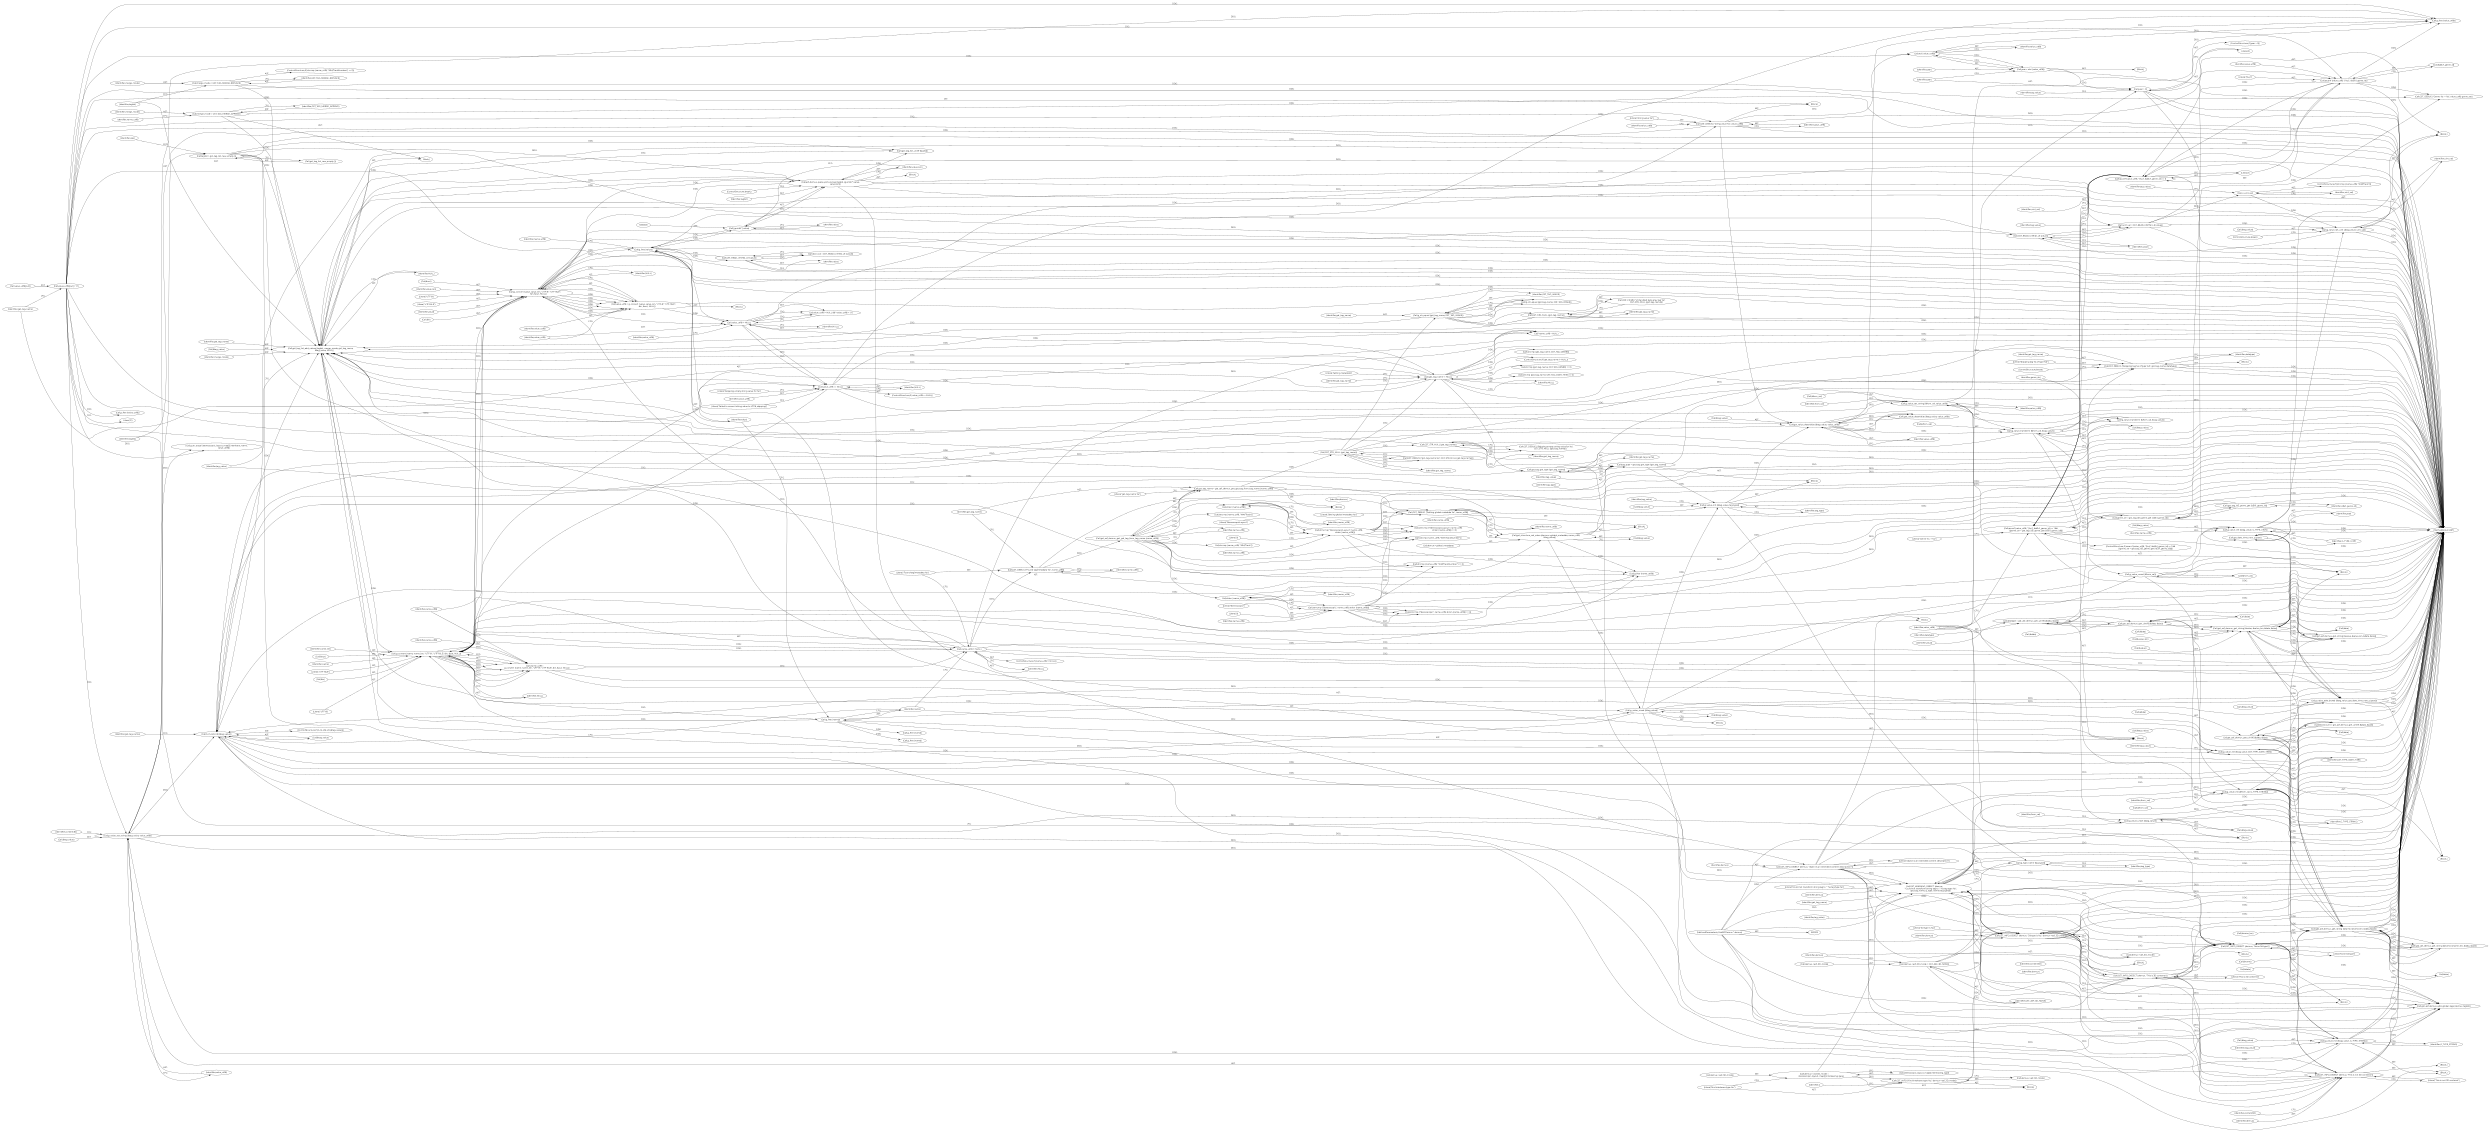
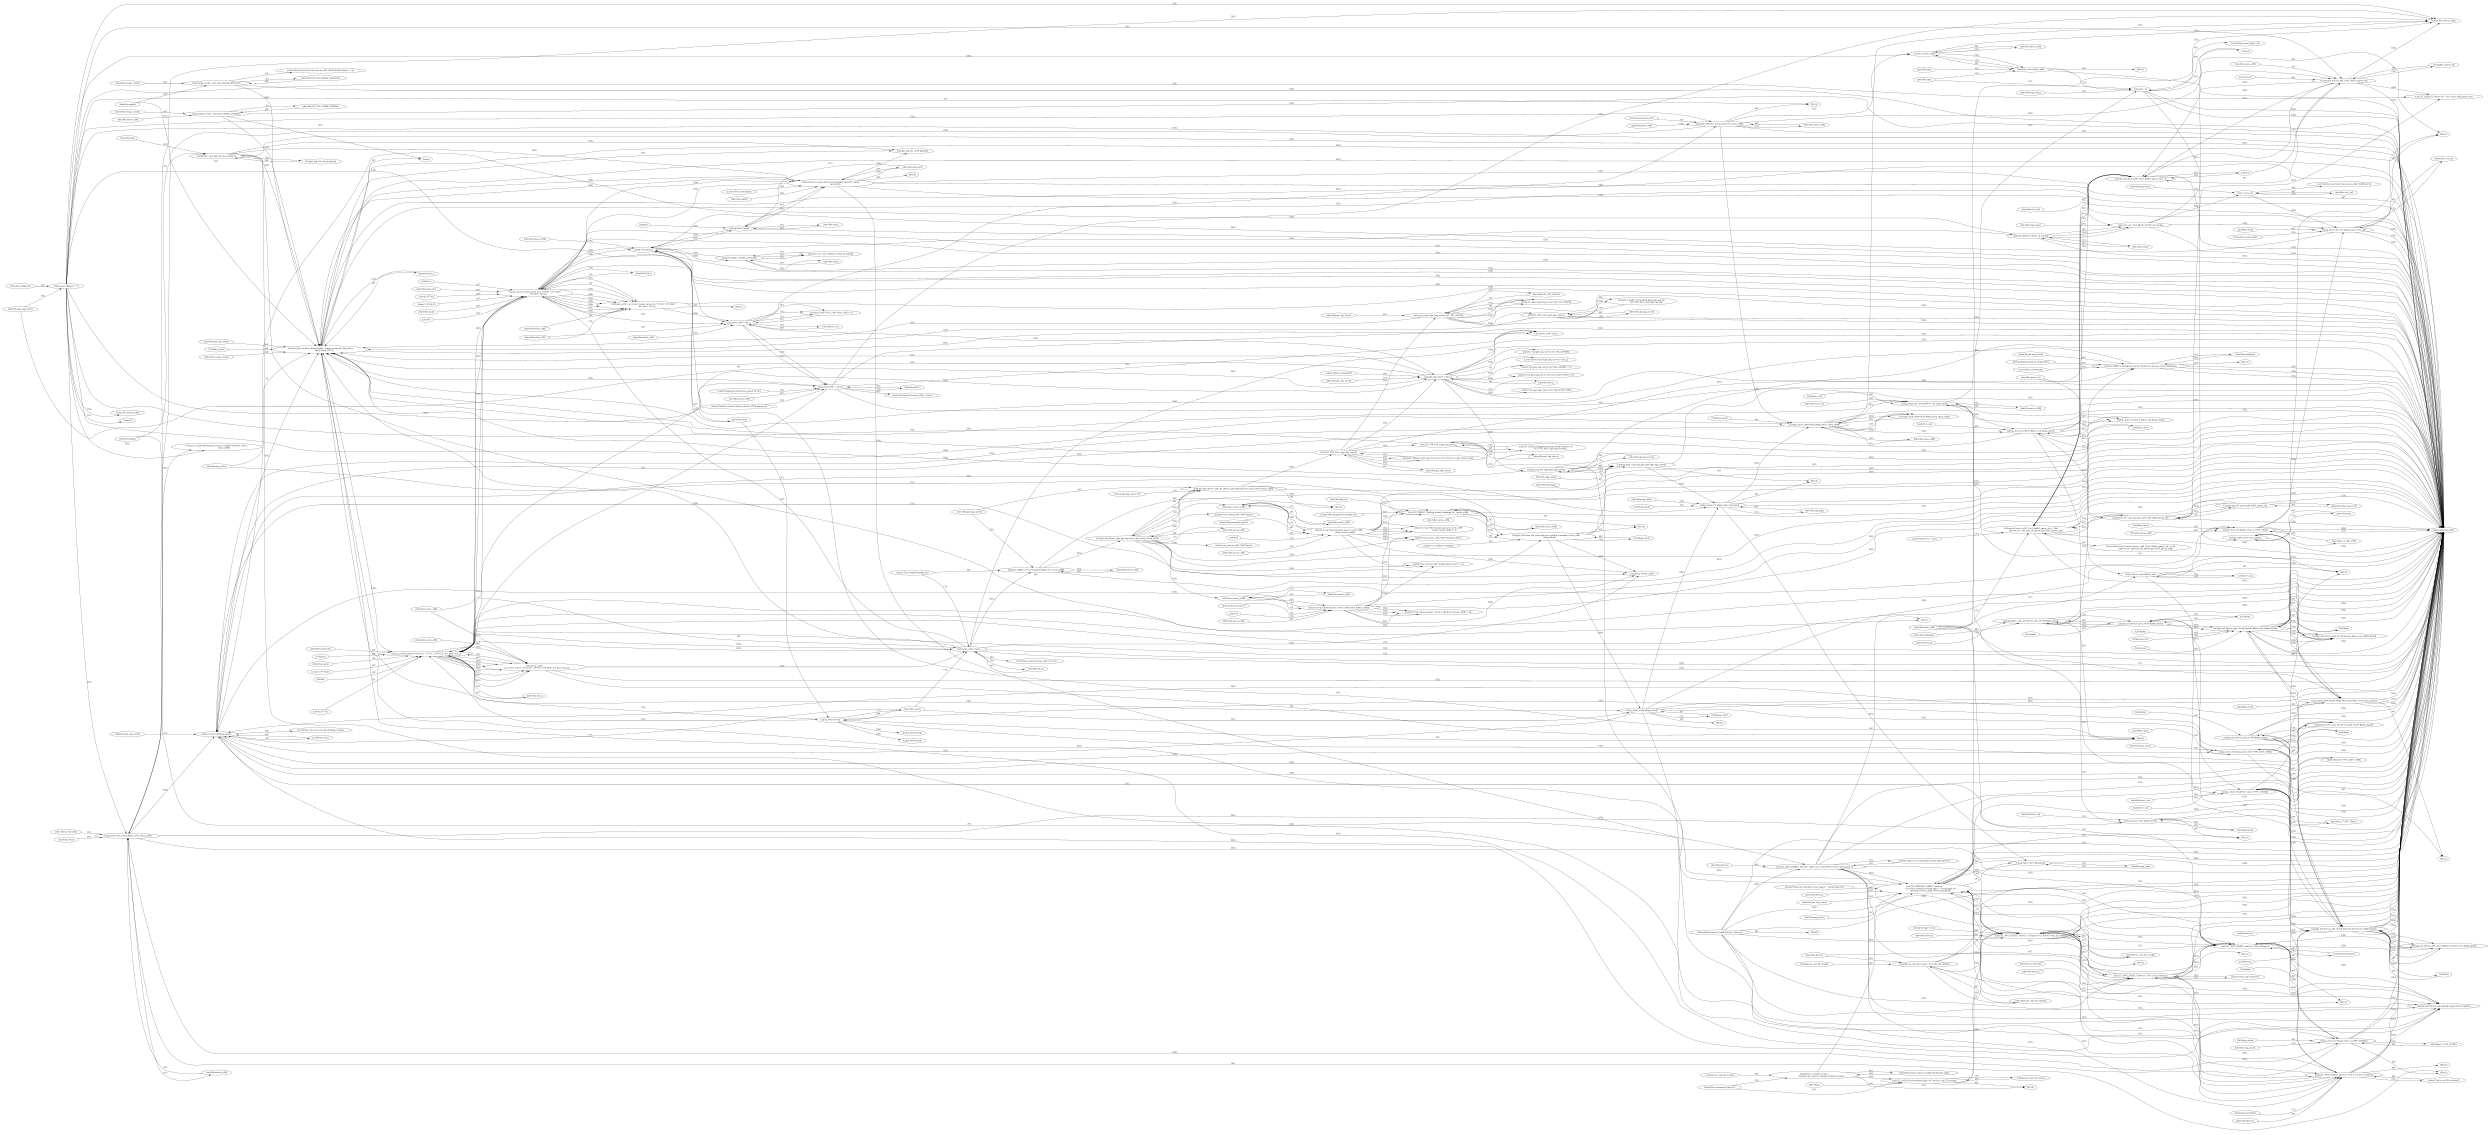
none -> (1546, 390)
